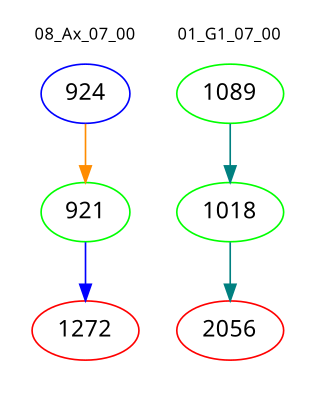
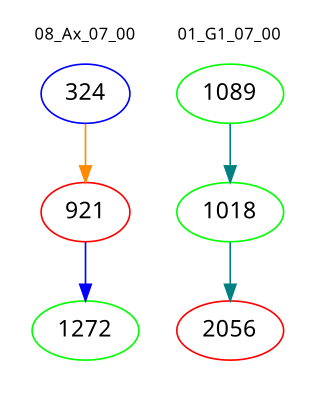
(86, 94) -> (86, 94)
(86, 212) -> (86, 212)
(86, 331) -> (86, 331)
